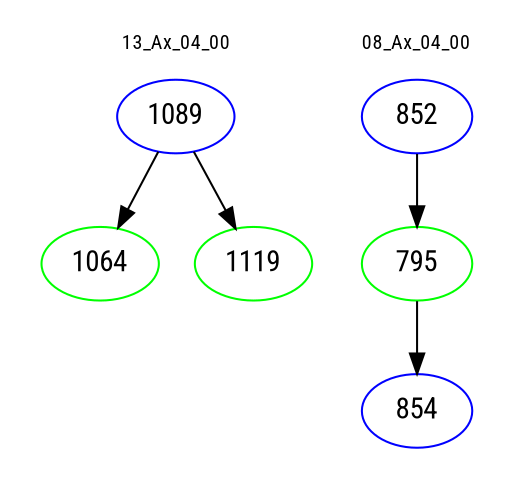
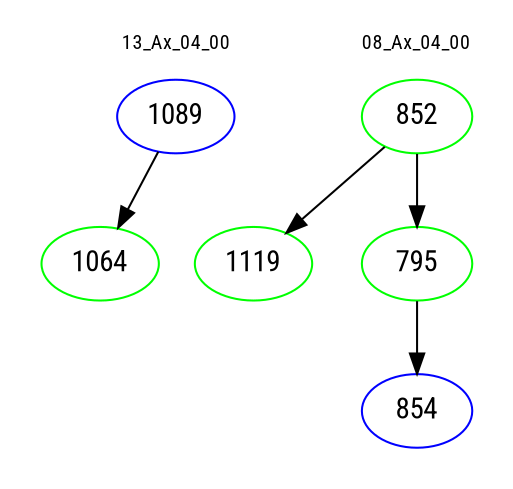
(417, 117) -> (417, 117)
(210, 181) -> (358, 170)
